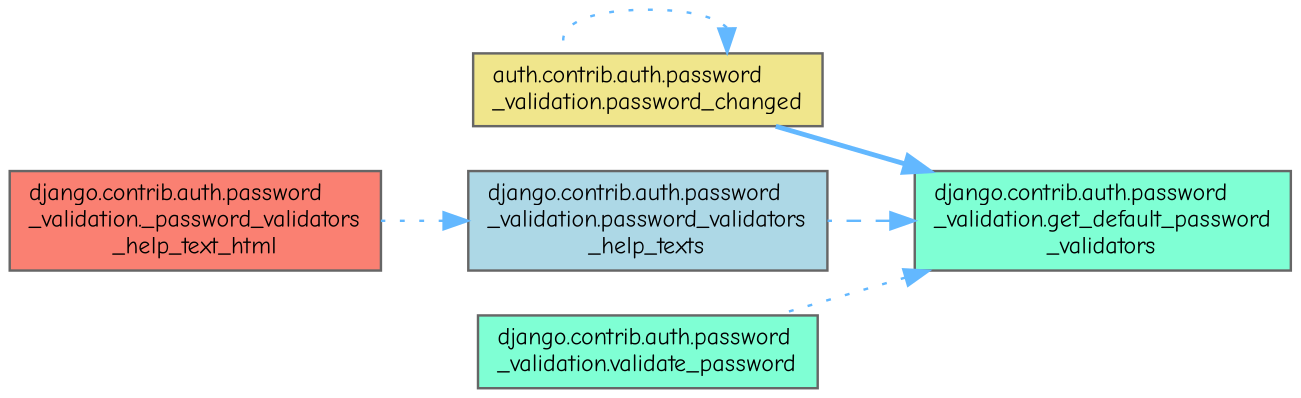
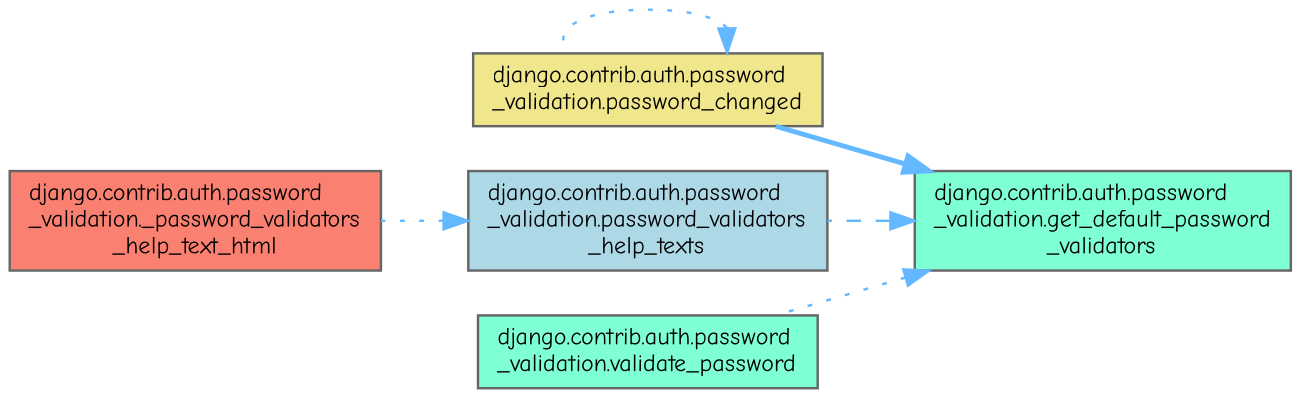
(648, 90) -> (648, 90)
